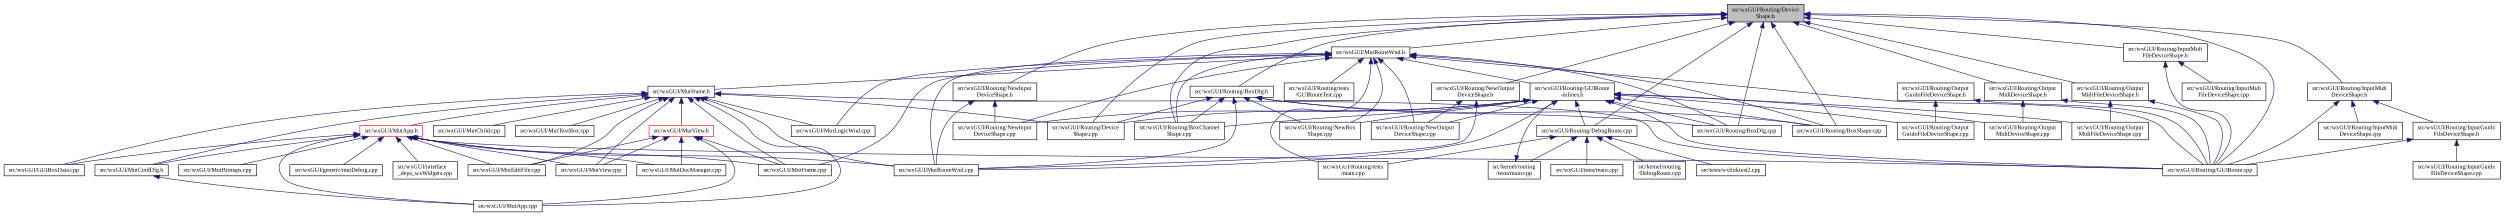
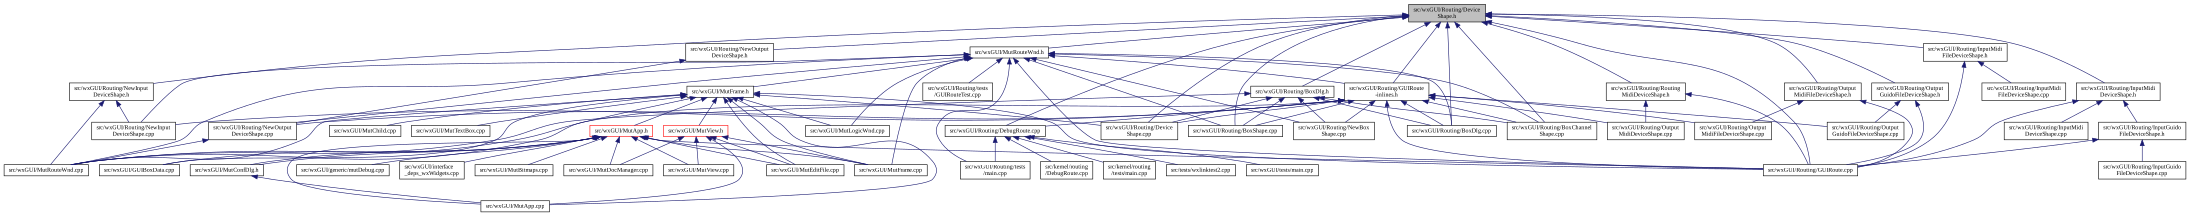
none -> (1779, 40)
(2023, 92) -> (1646, 92)
(1530, 123) -> (1415, 55)
(632, 132) -> none
(1214, 161) -> (138, 153)
